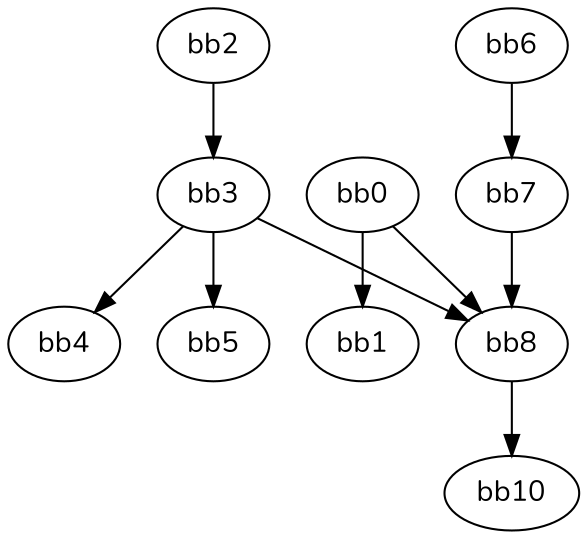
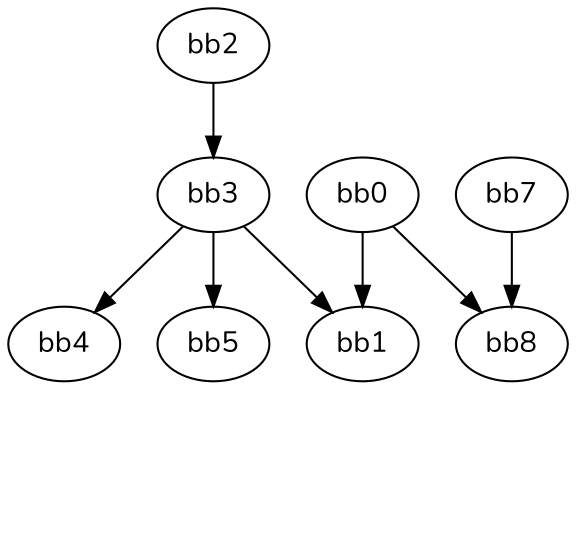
(512, 46) -> none
(348, 262) -> (280, 262)
(512, 493) -> none
